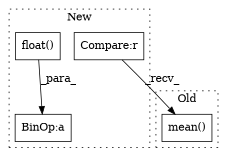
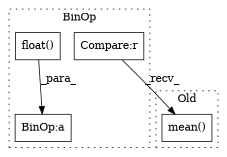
(79, 18) -> (79, 18)
